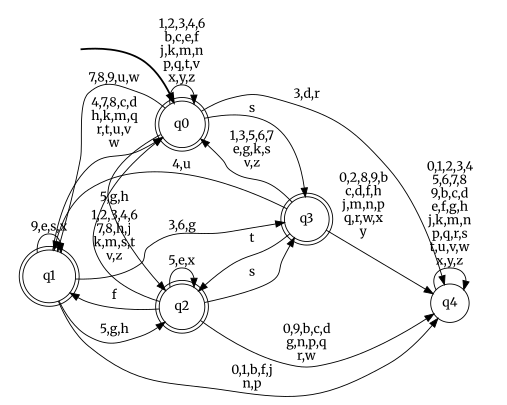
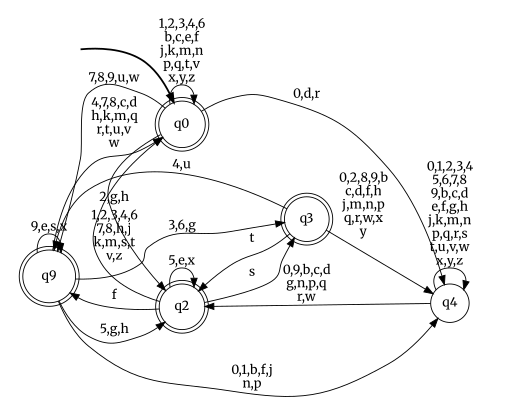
(307, 94) -> (307, 94)
(274, 126) -> none
(247, 178) -> none
(114, 198) -> (114, 198)
(49, 276) -> (49, 276)
(313, 367) -> (322, 305)
